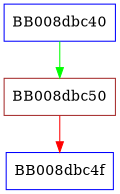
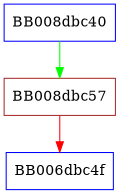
(60, 97) -> (60, 97)
(60, 171) -> (60, 171)
